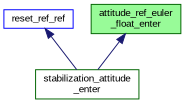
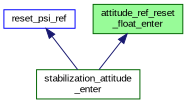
(39, 19) -> (39, 19)
(136, 19) -> (138, 19)
